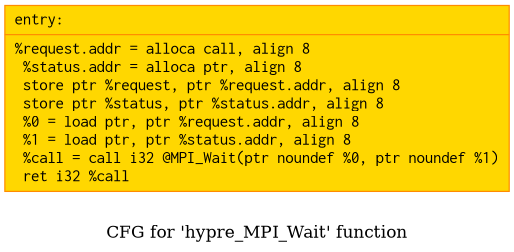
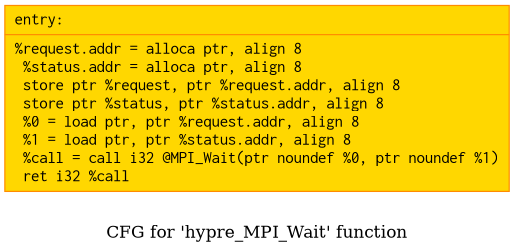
(163, 49) -> (159, 49)
